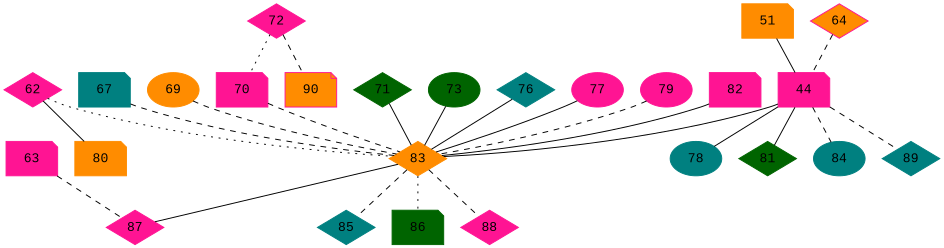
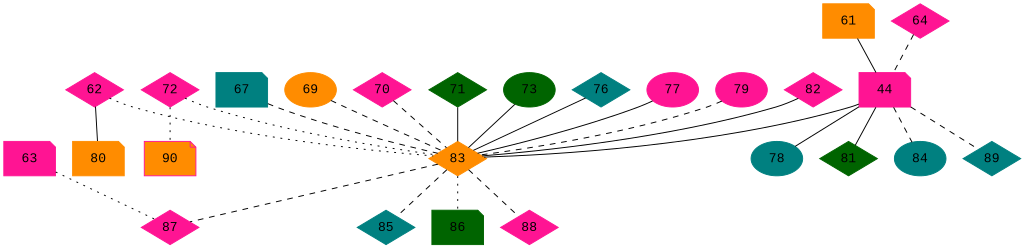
(768, 21) -> (849, 21)
(839, 21) -> (920, 21)
(260, 54) -> (309, 133)
(293, 54) -> (170, 124)
(242, 90) -> (382, 90)
(735, 90) -> (813, 90)
(276, 193) -> (314, 193)
(89, 197) -> (105, 196)
